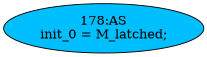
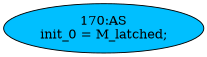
(104, 28) -> (104, 28)
